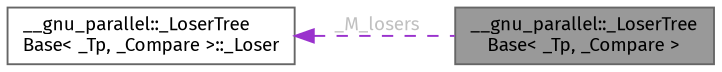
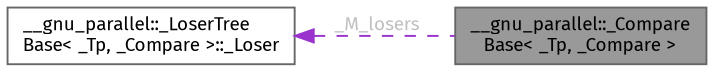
(585, 36) -> (581, 36)
